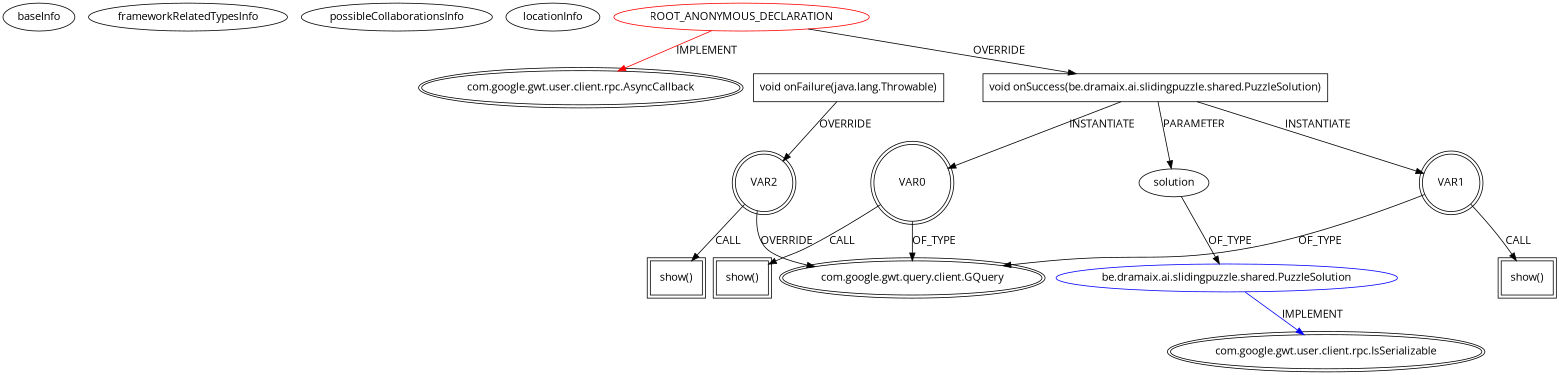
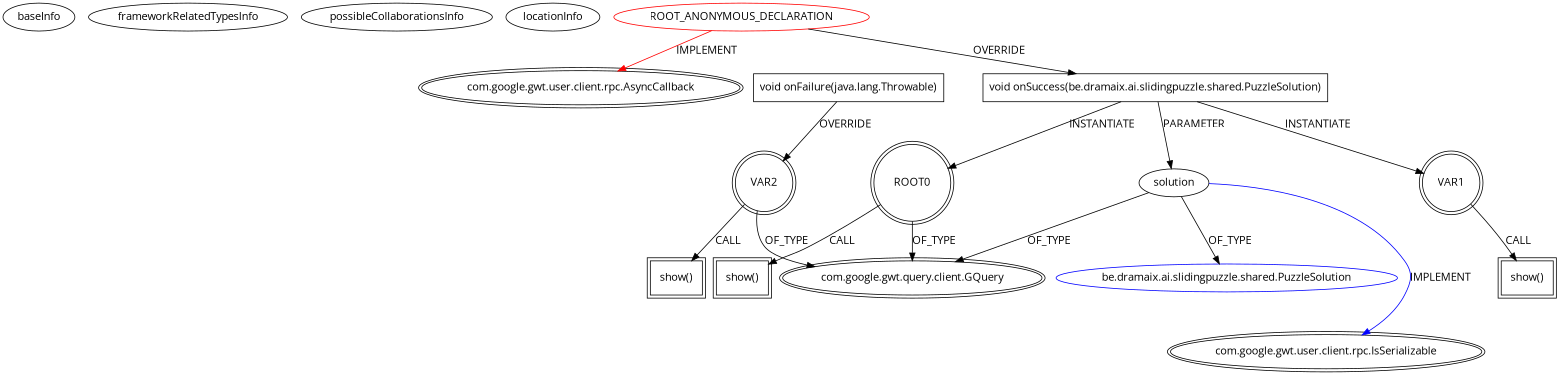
(912, 183) -> (912, 183)
(787, 241) -> (787, 241)
(1222, 252) -> (1056, 226)
(1271, 311) -> (1356, 219)
